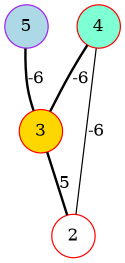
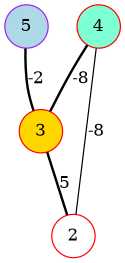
(36, 79) -> (36, 79)
(81, 79) -> (81, 79)
(96, 131) -> (96, 131)
